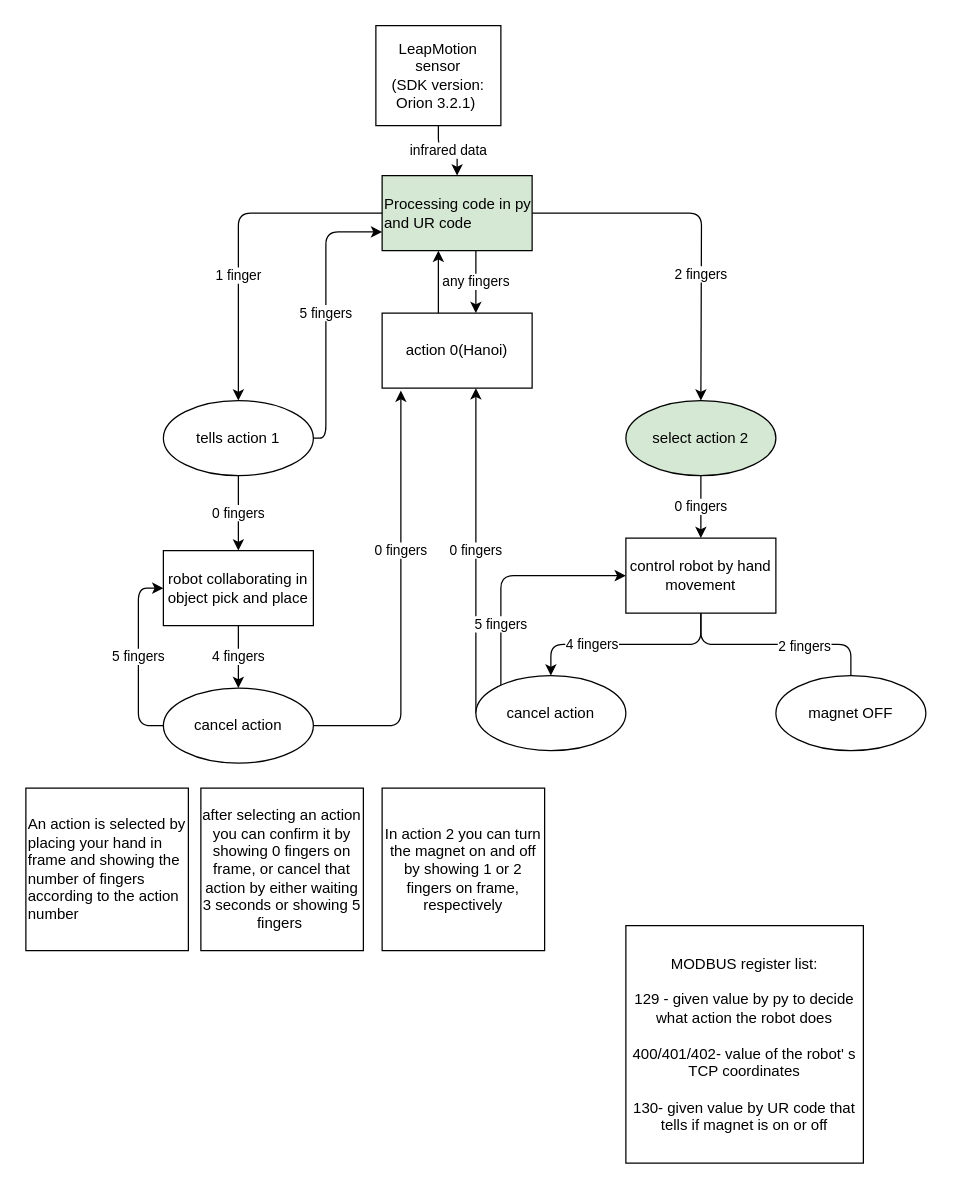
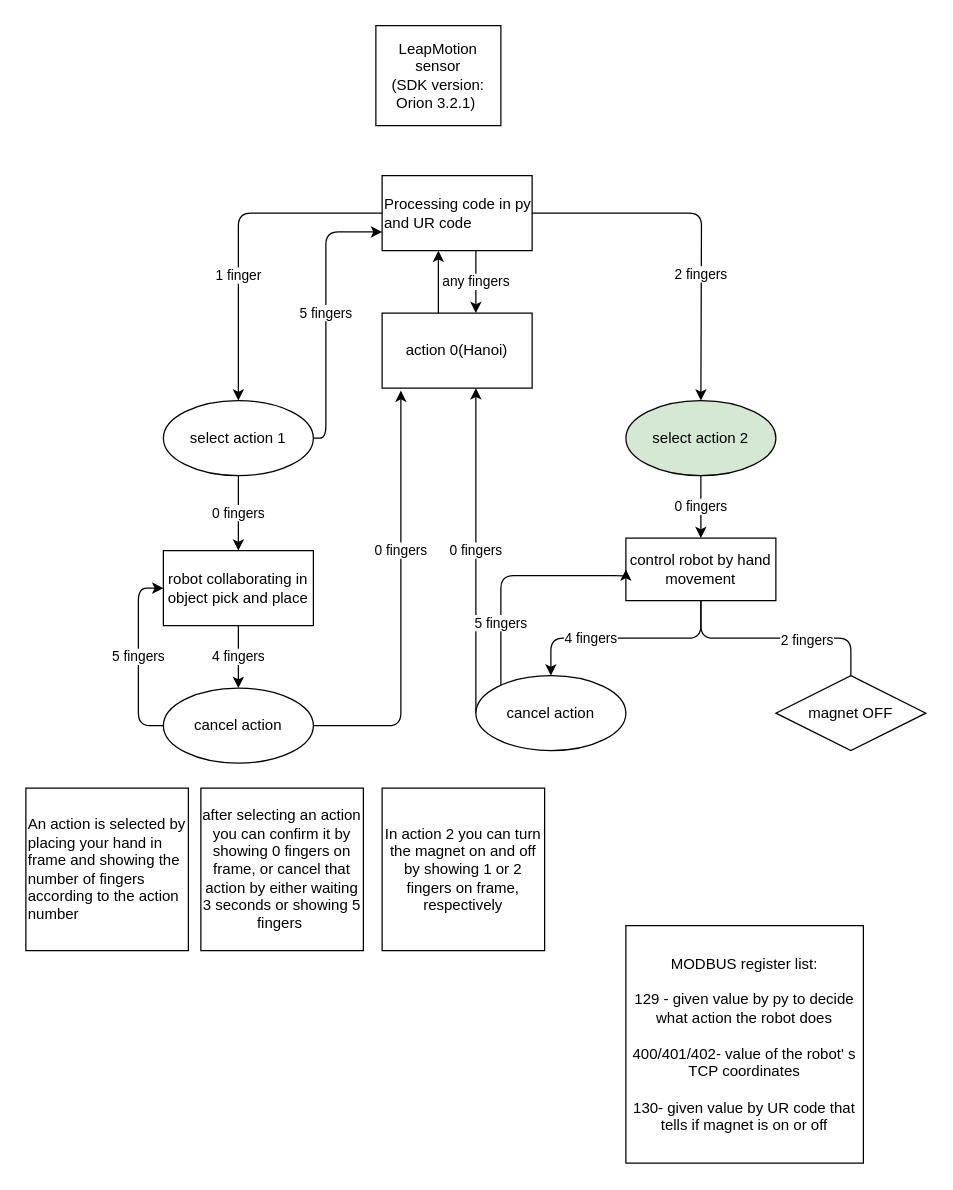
(446, 151) -> none
(457, 213) -> (457, 213)
(238, 438) -> (238, 438)
(701, 576) -> (701, 569)
(851, 713) -> (851, 713)
